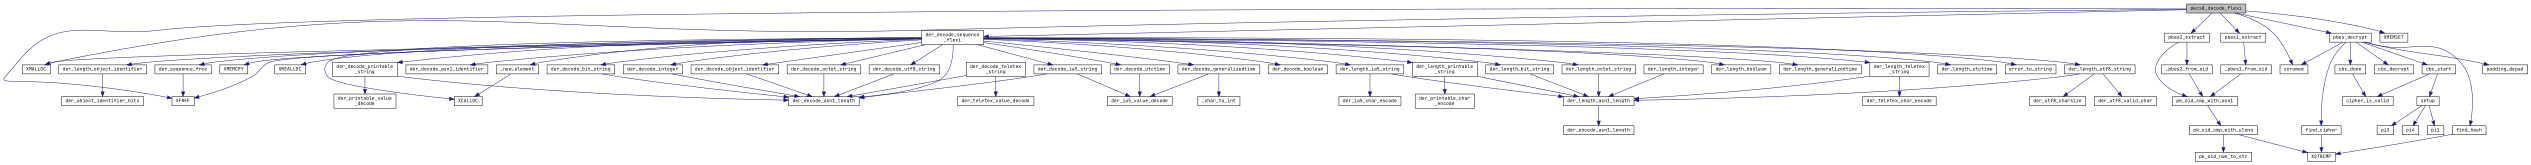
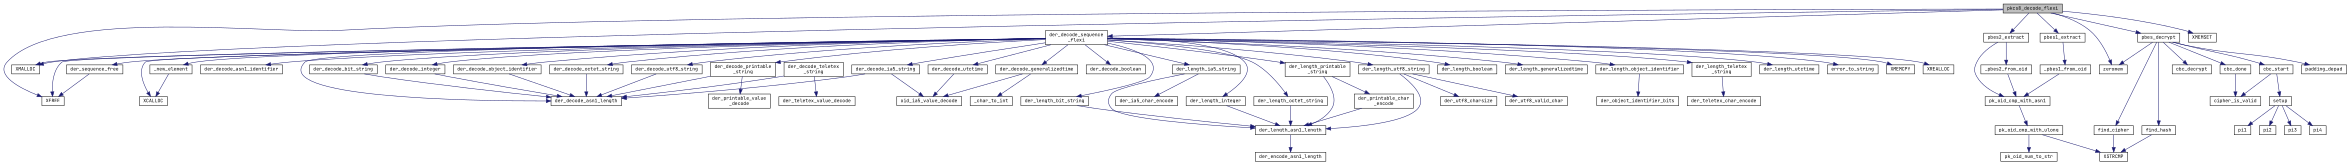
none -> (1198, 45)
(1755, 90) -> (1335, 116)
(1140, 101) -> (929, 101)
none -> (2268, 130)
